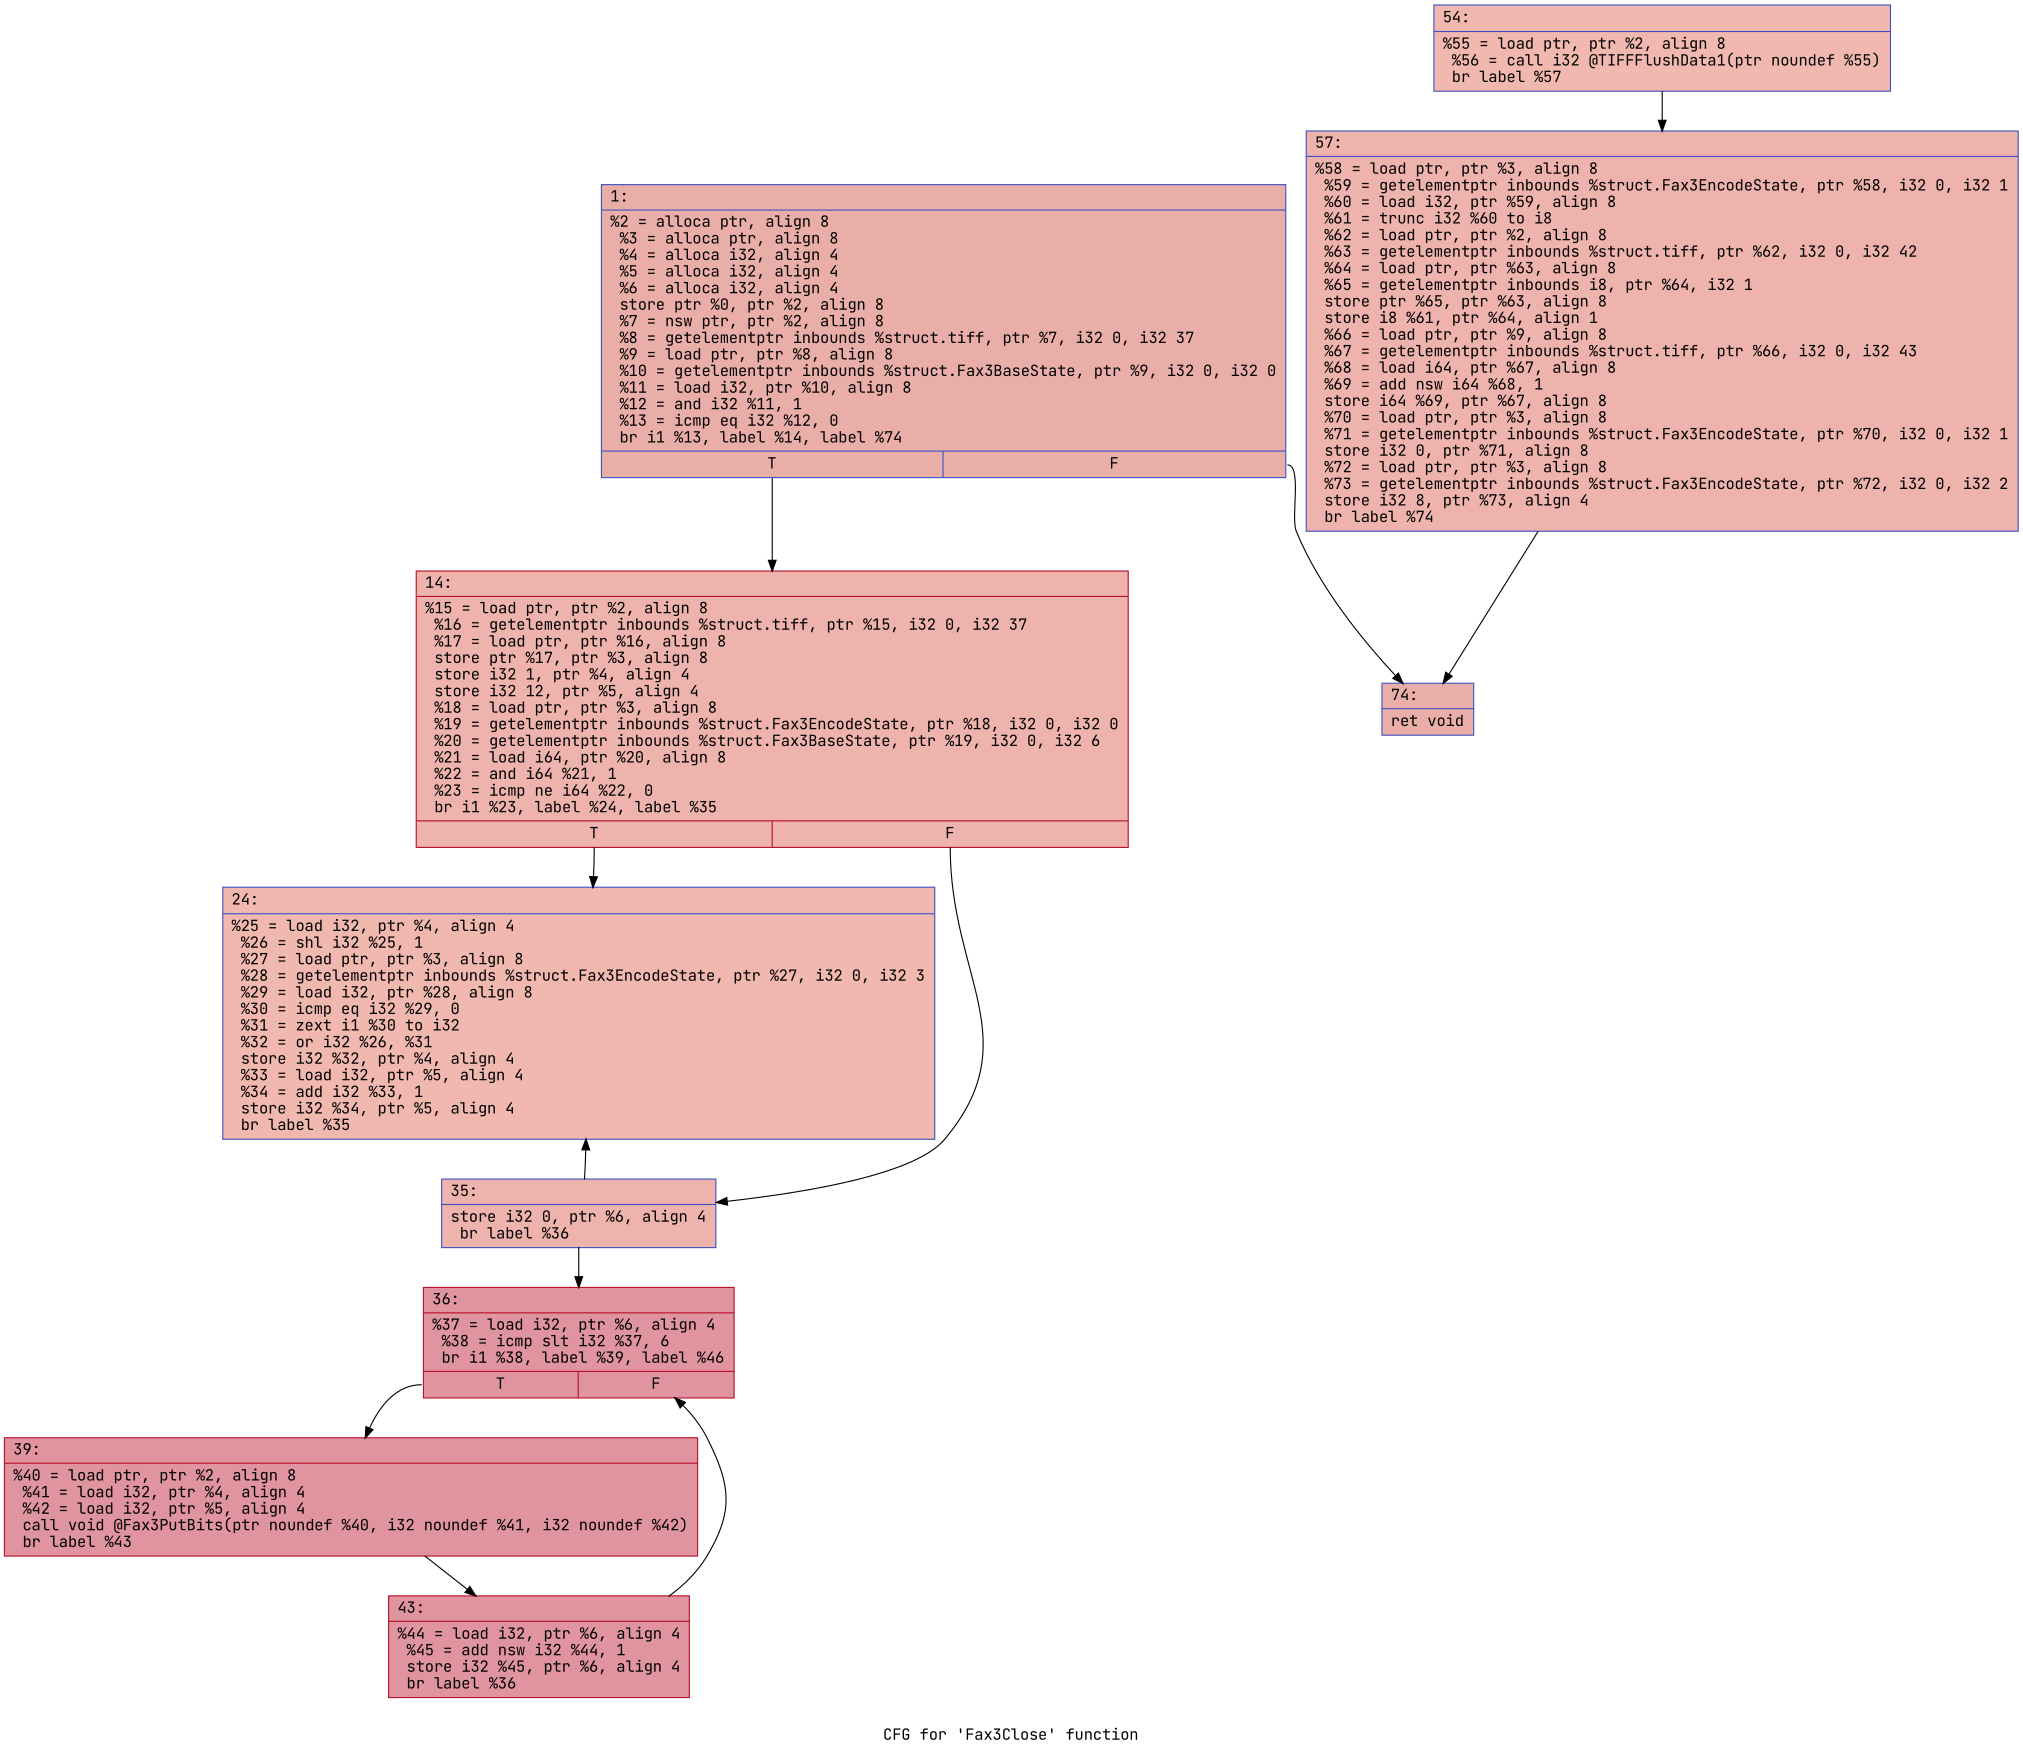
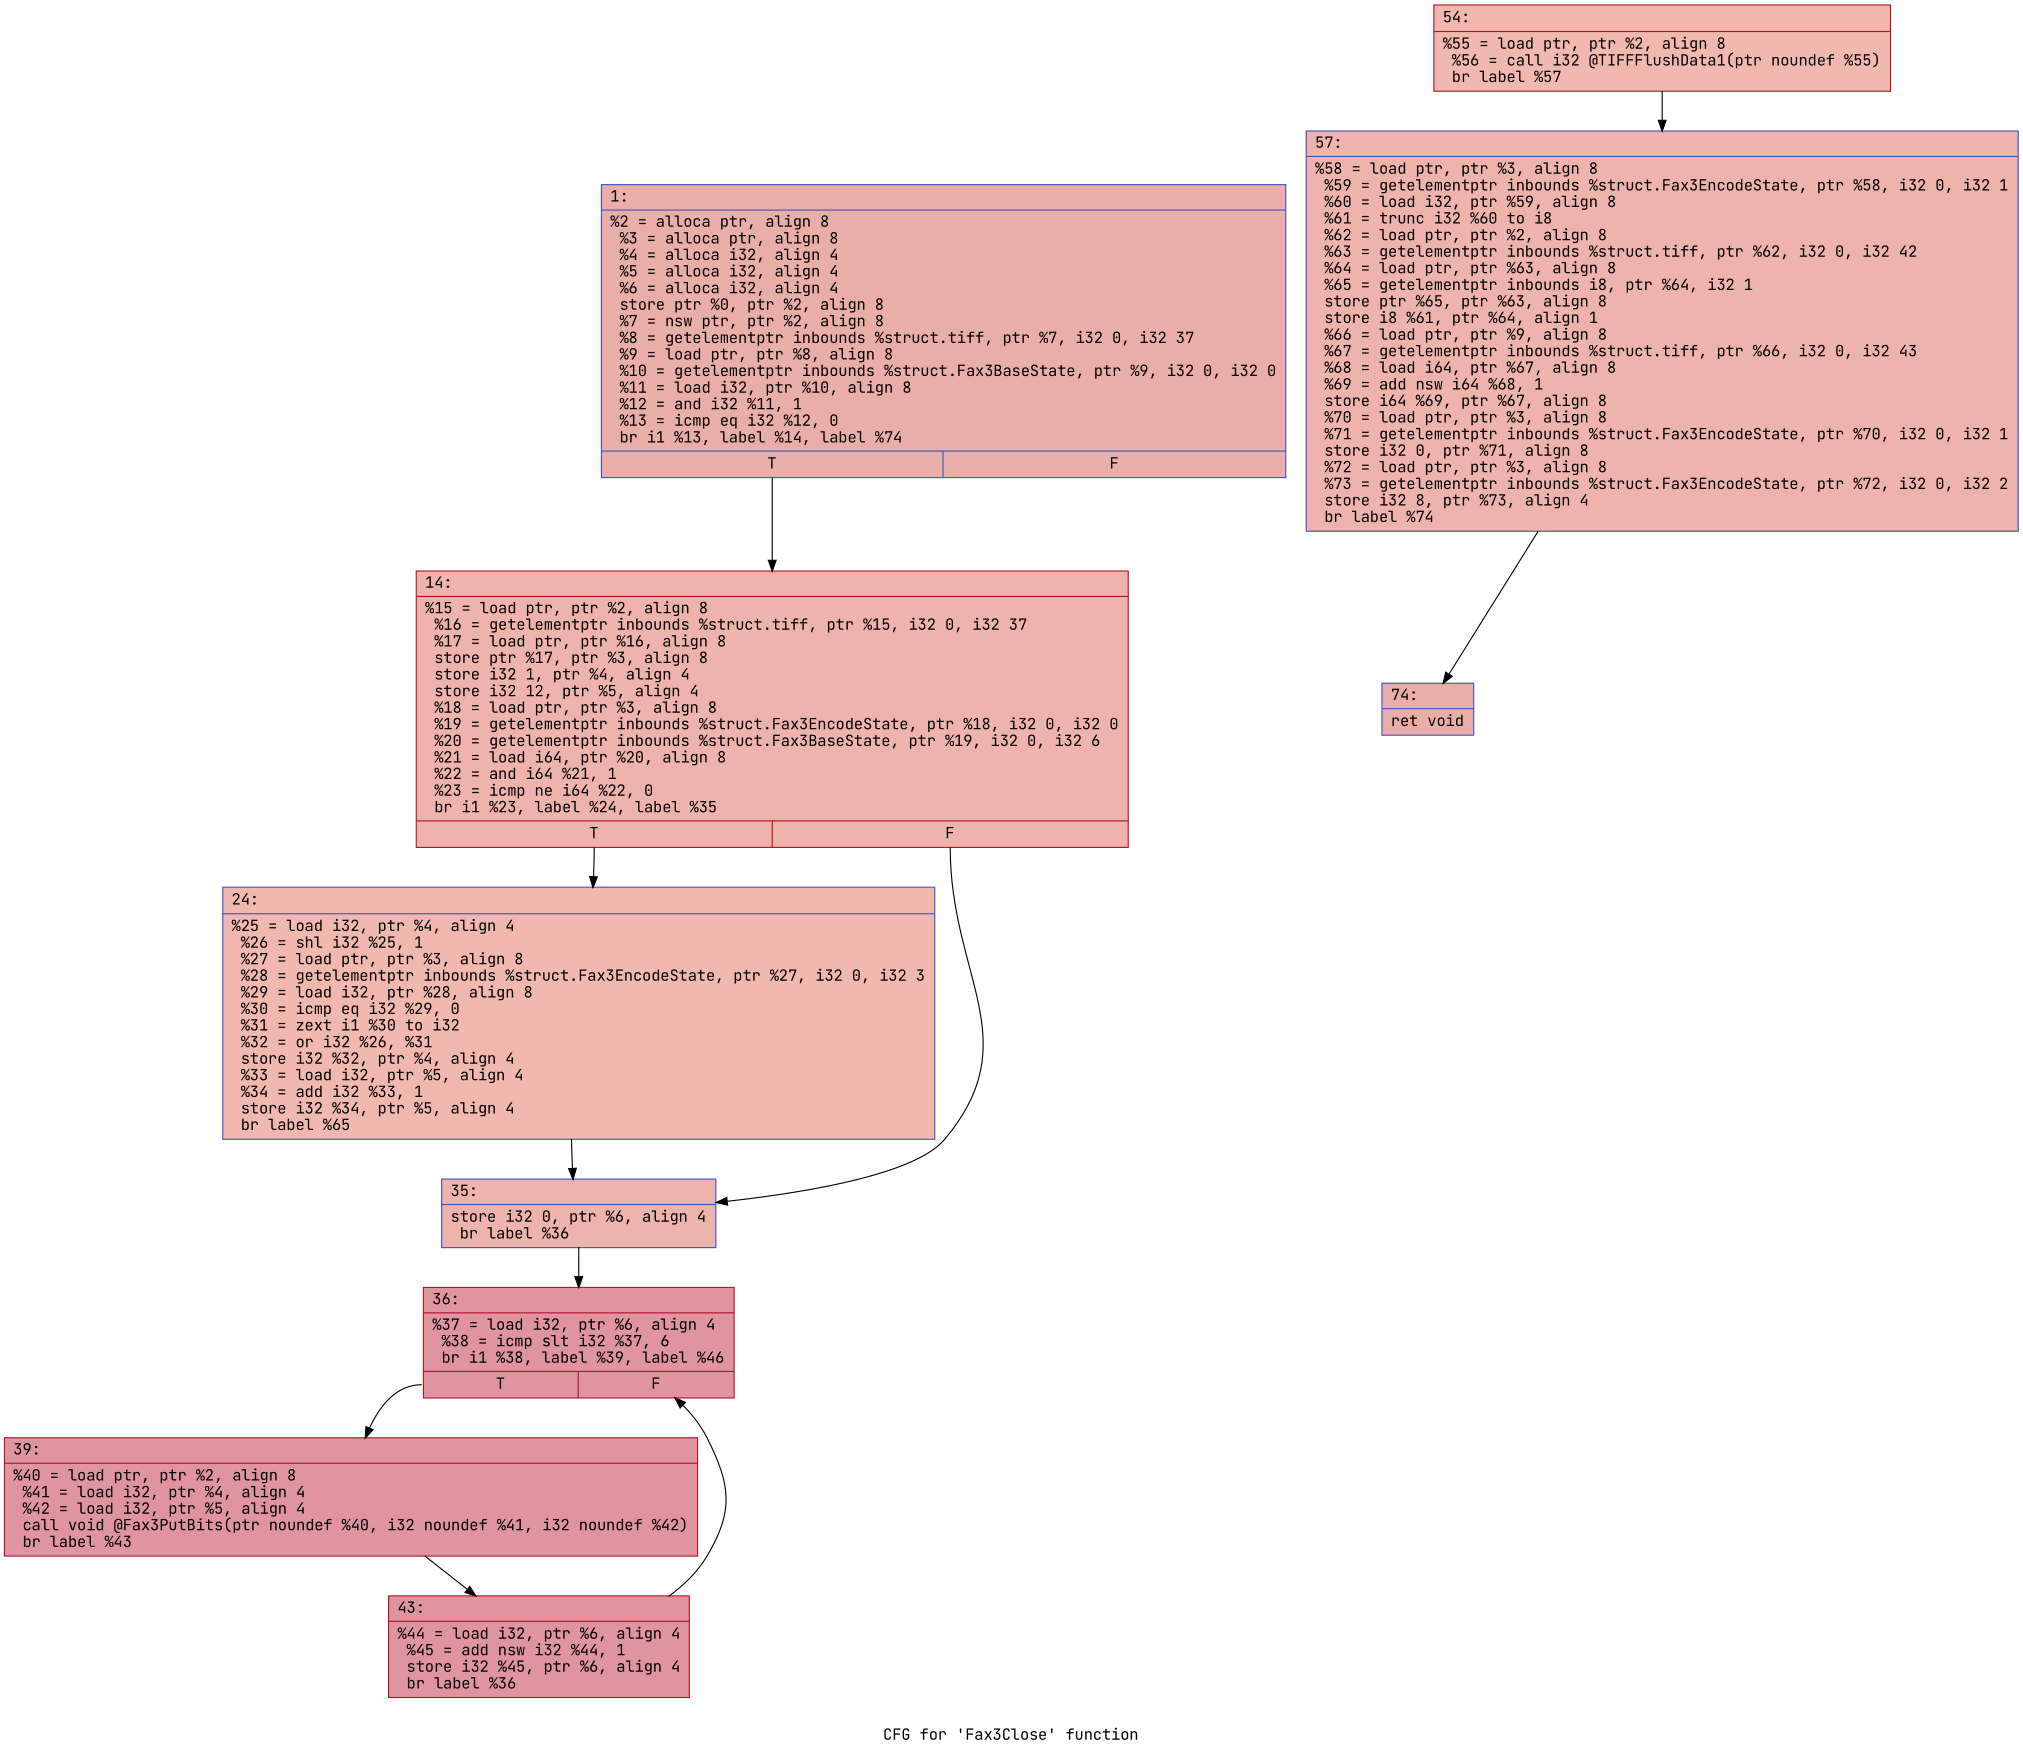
(1662, 48) -> (1662, 48)
(1320, 578) -> none
(291, 1125) -> (291, 1125)
(585, 1165) -> (572, 1153)
